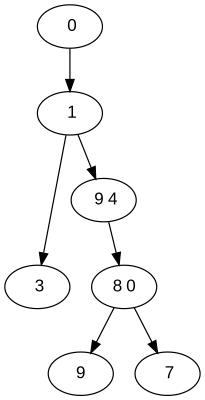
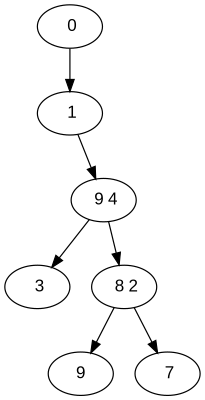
(55, 194) -> (74, 239)
(124, 287) -> (124, 287)
